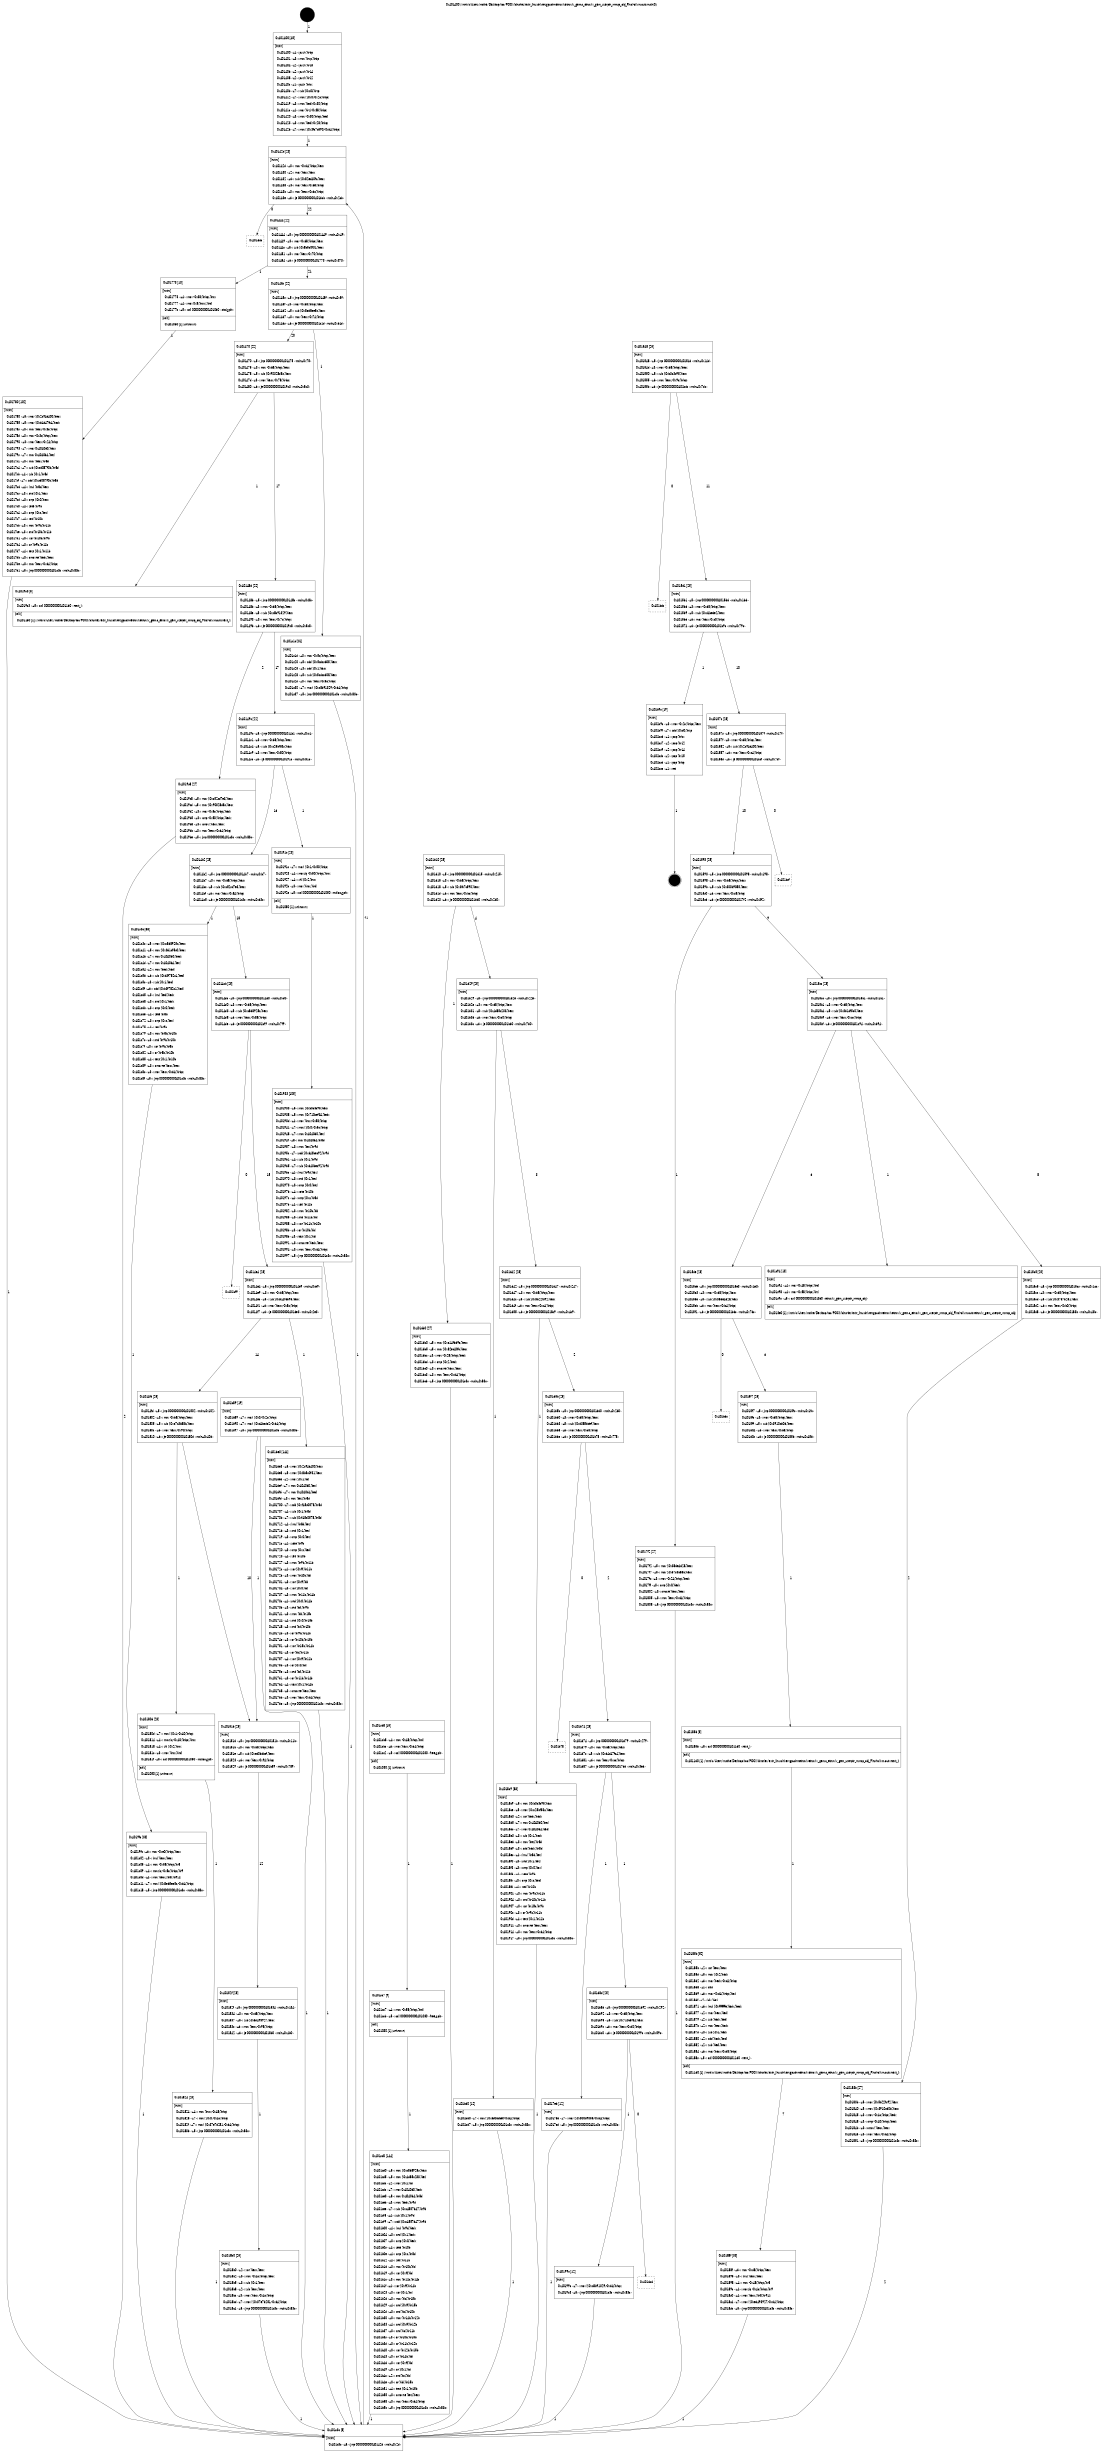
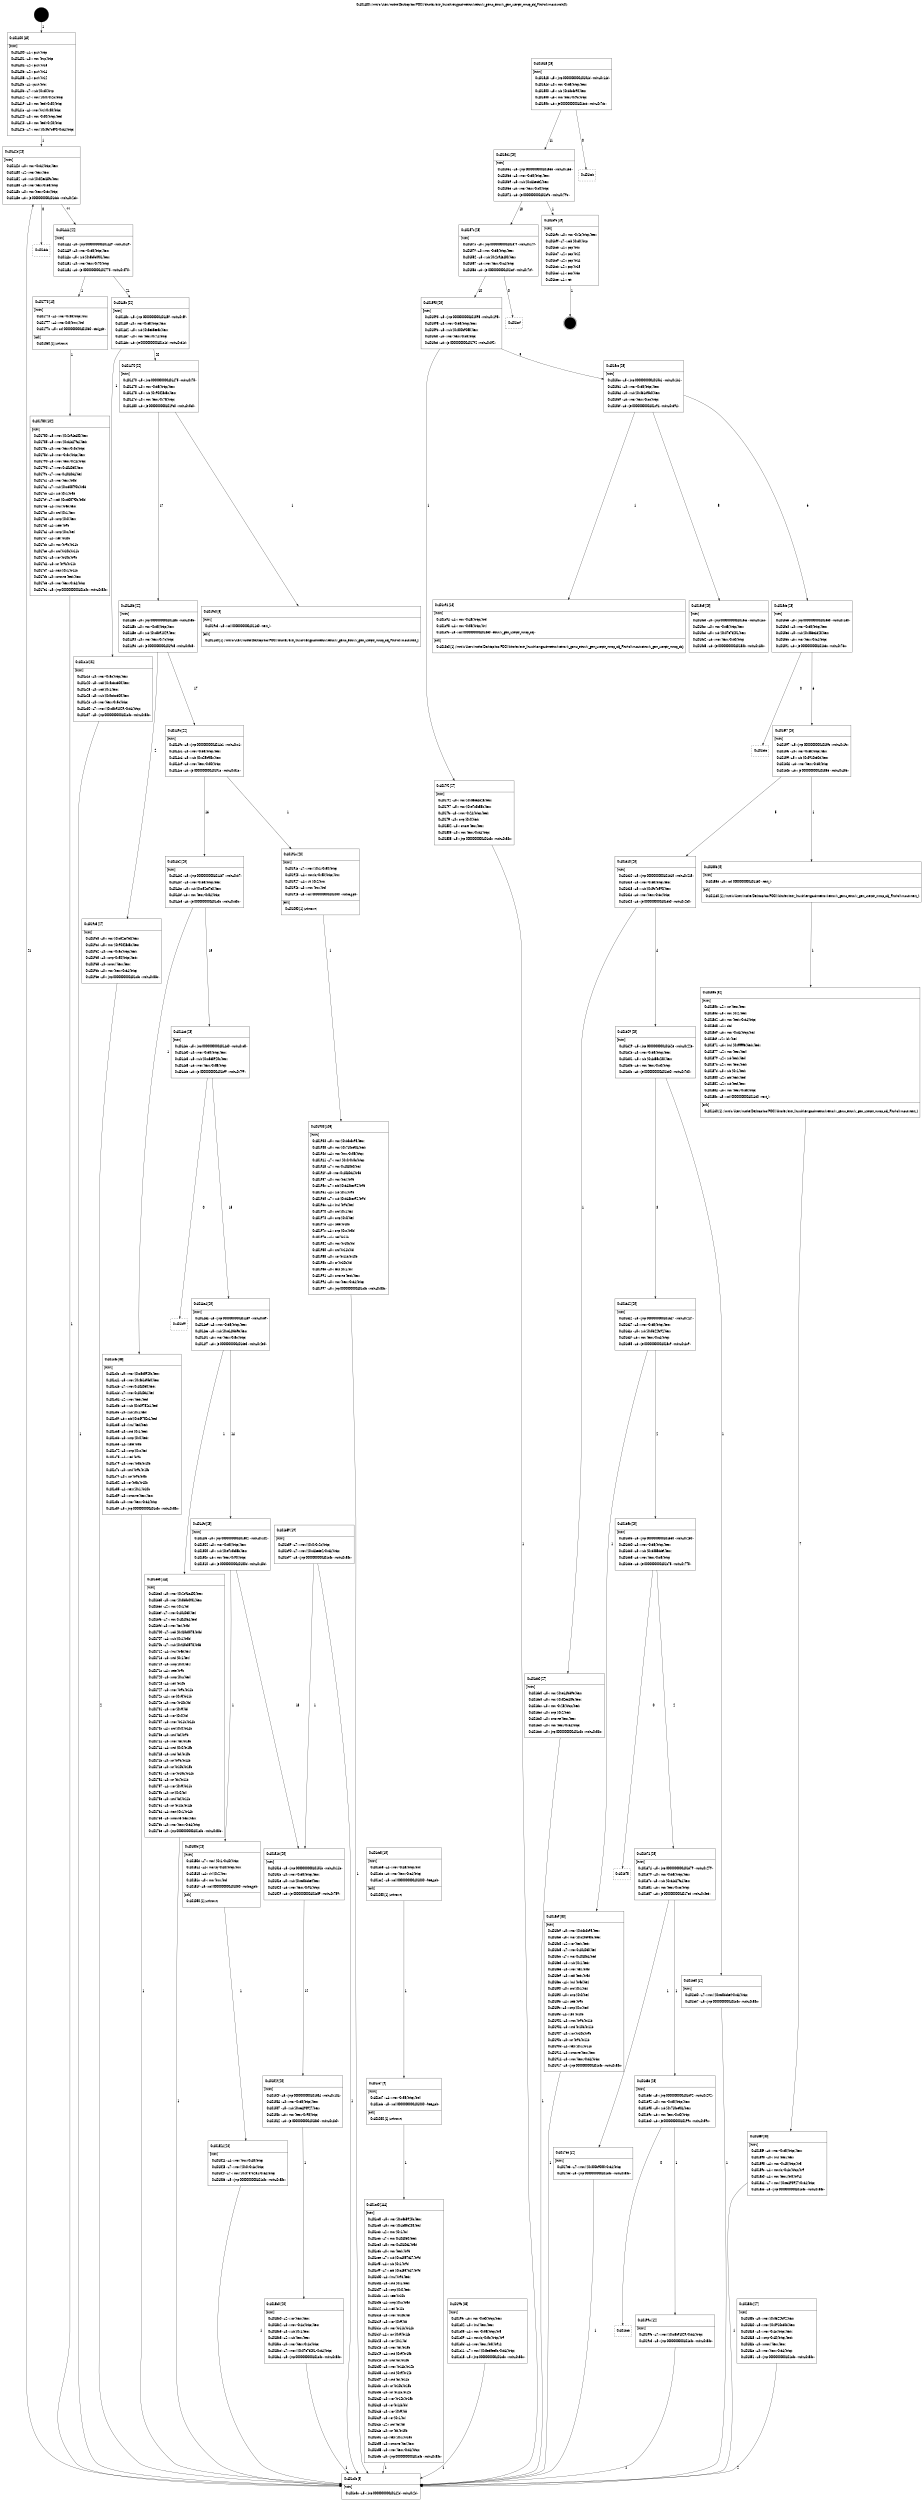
none -> (734, 816)
(131, 1458) -> (142, 2078)
(907, 1673) -> none
